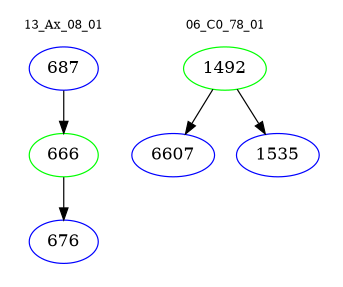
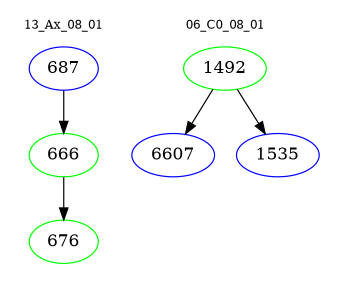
(226, 26) -> (226, 26)
(64, 242) -> (64, 242)
